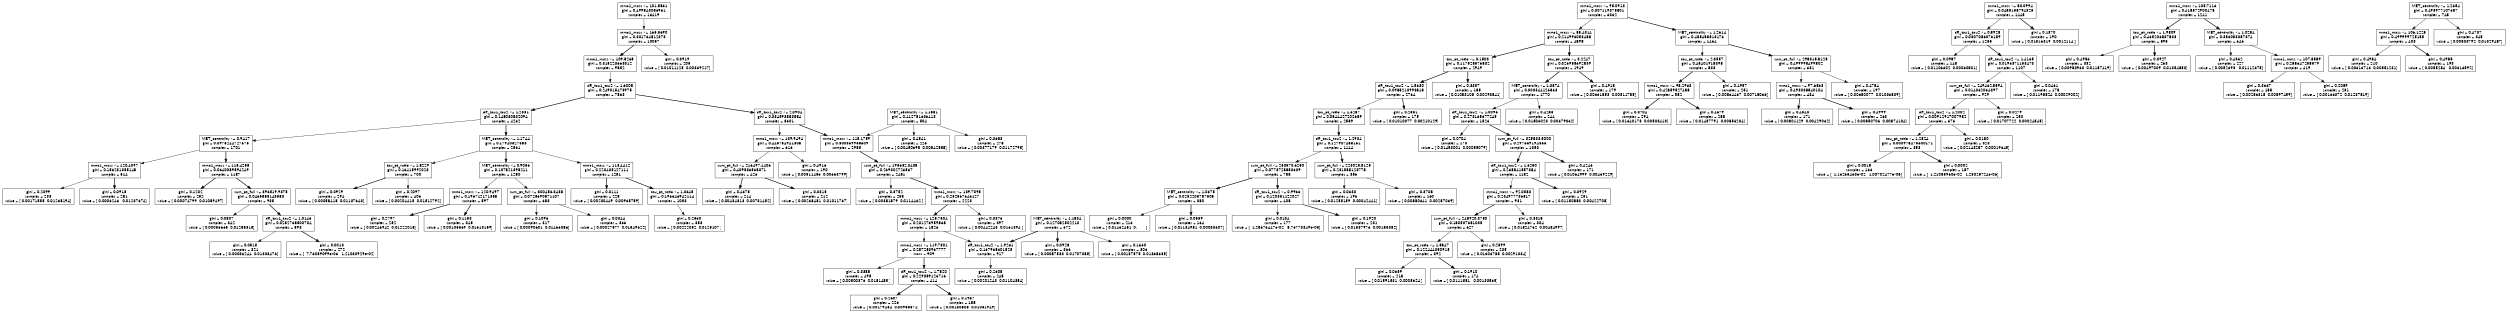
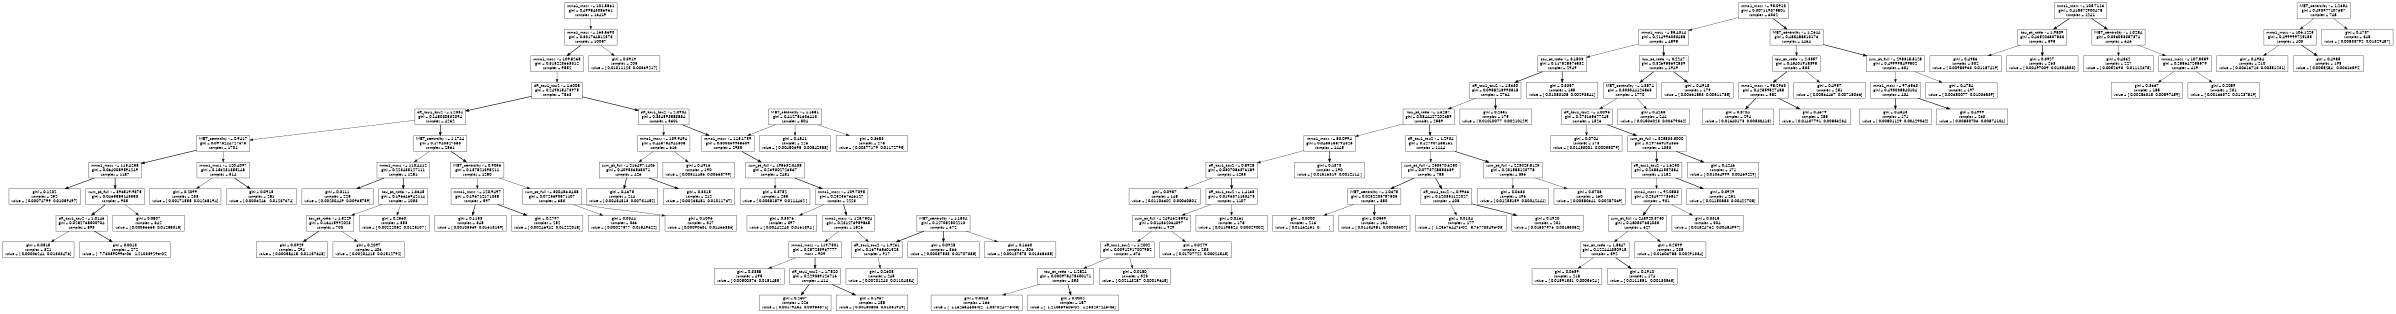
(1520, 50) -> (1614, 50)
none -> (1381, 130)
(457, 157) -> (368, 209)
